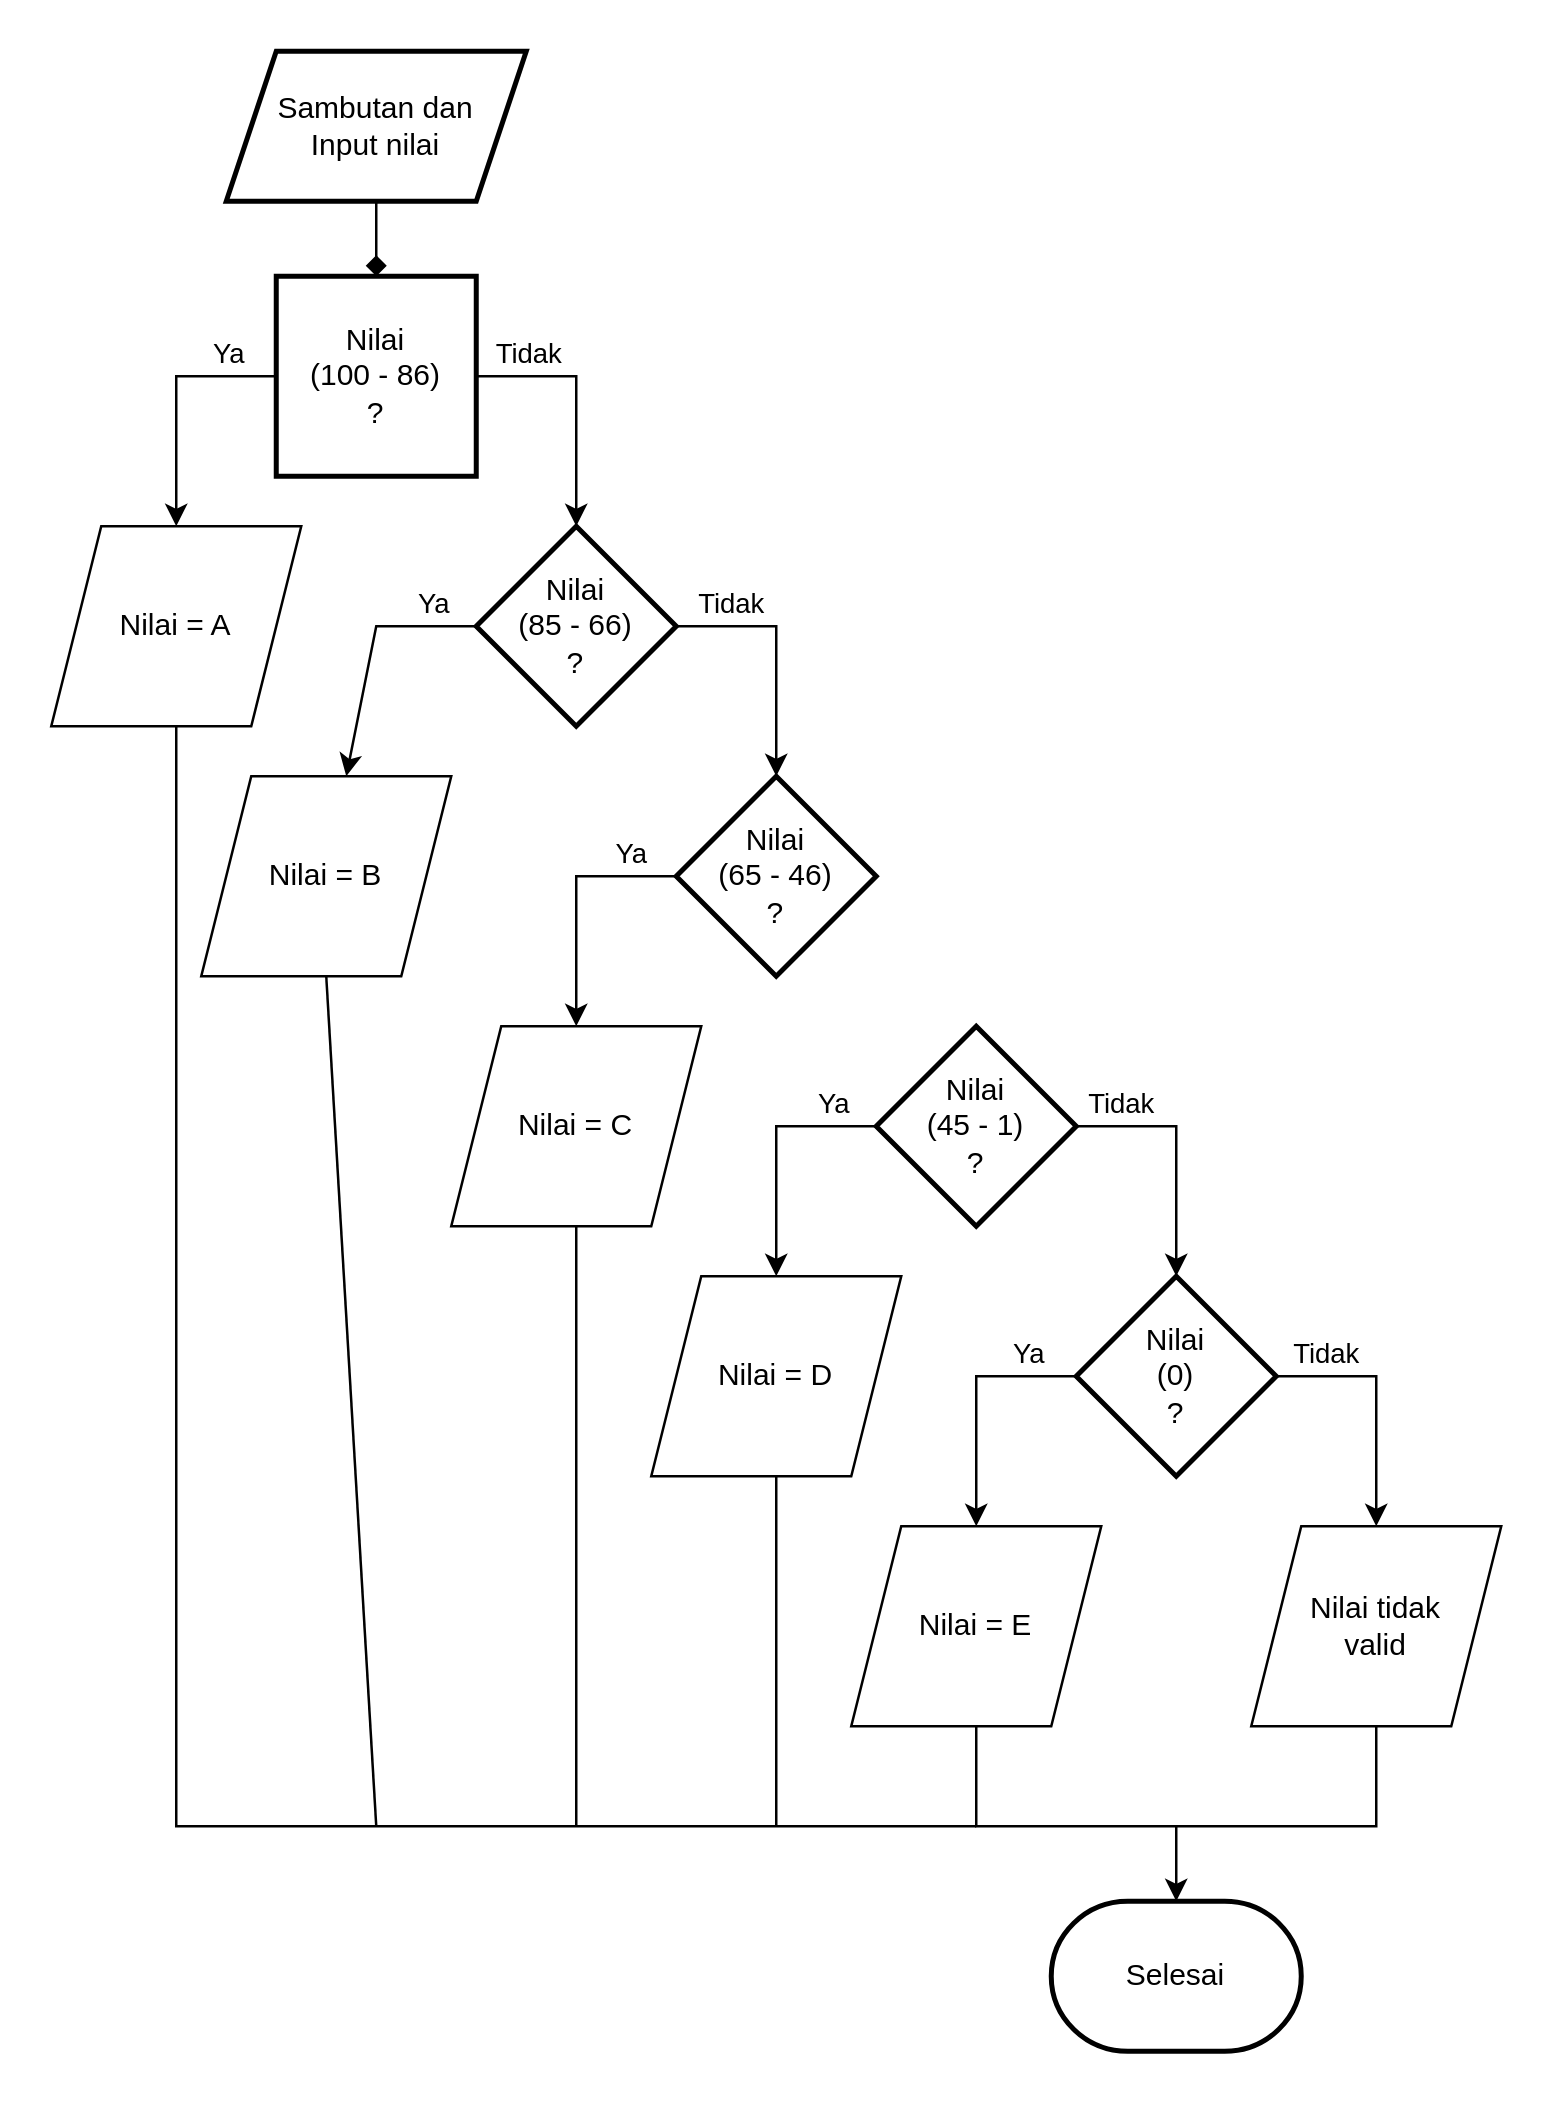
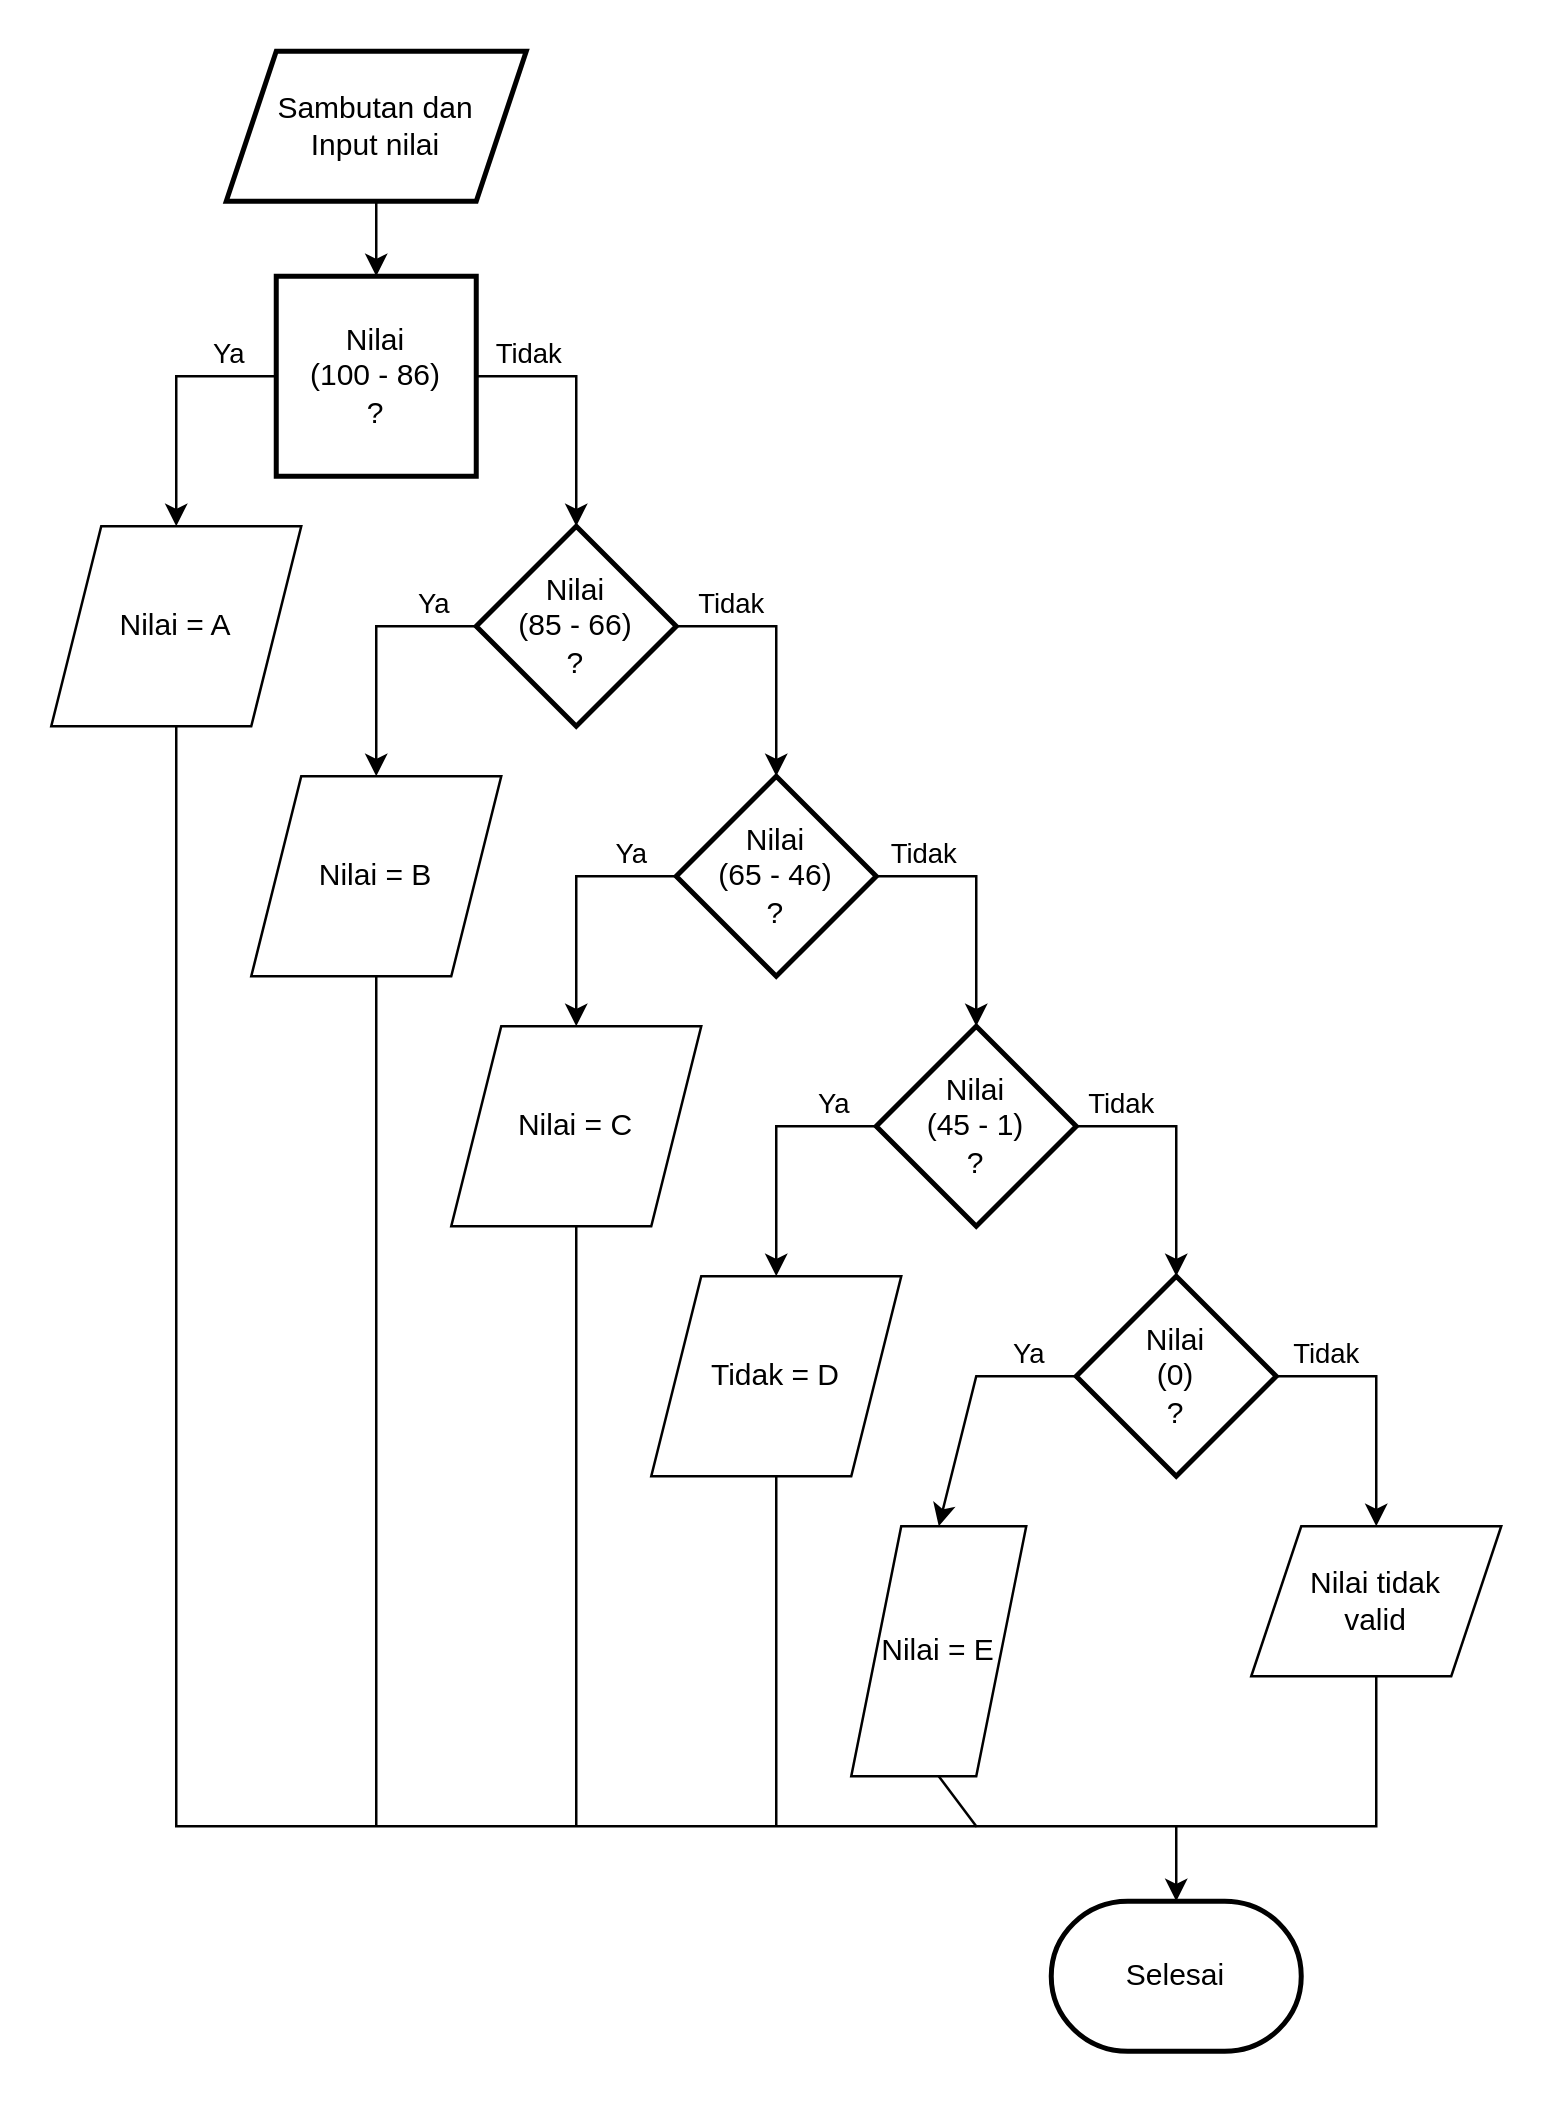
(376, 256) -> (376, 257)
(326, 876) -> (376, 876)
none -> (976, 893)
(776, 1376) -> (776, 1376)
(976, 1626) -> (939, 1651)
(1376, 1626) -> (1376, 1601)
